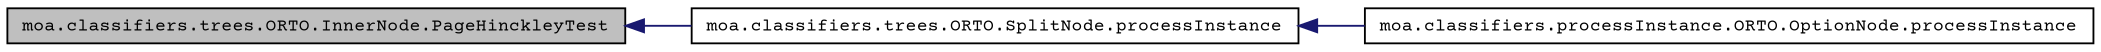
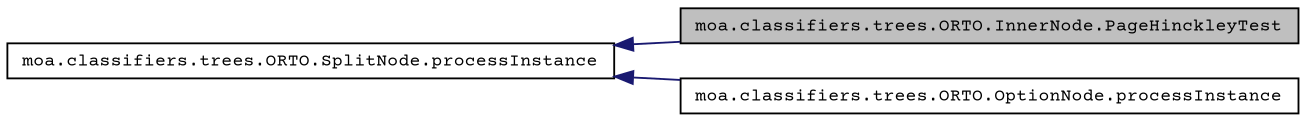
(668, 26) -> (657, 43)
(1729, 26) -> (990, 96)
